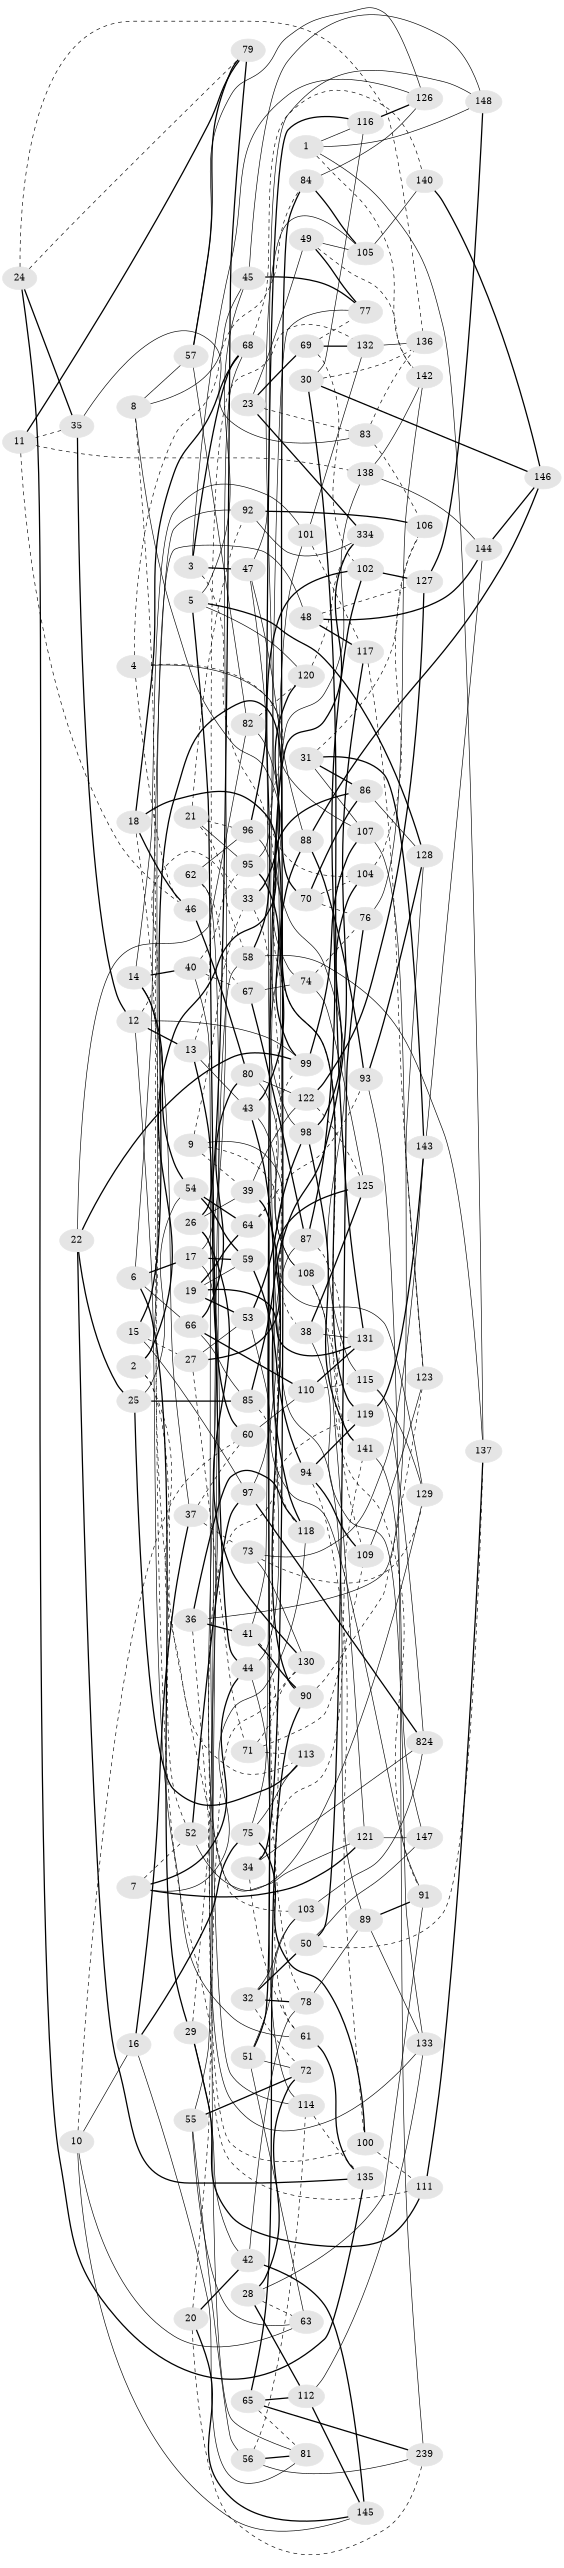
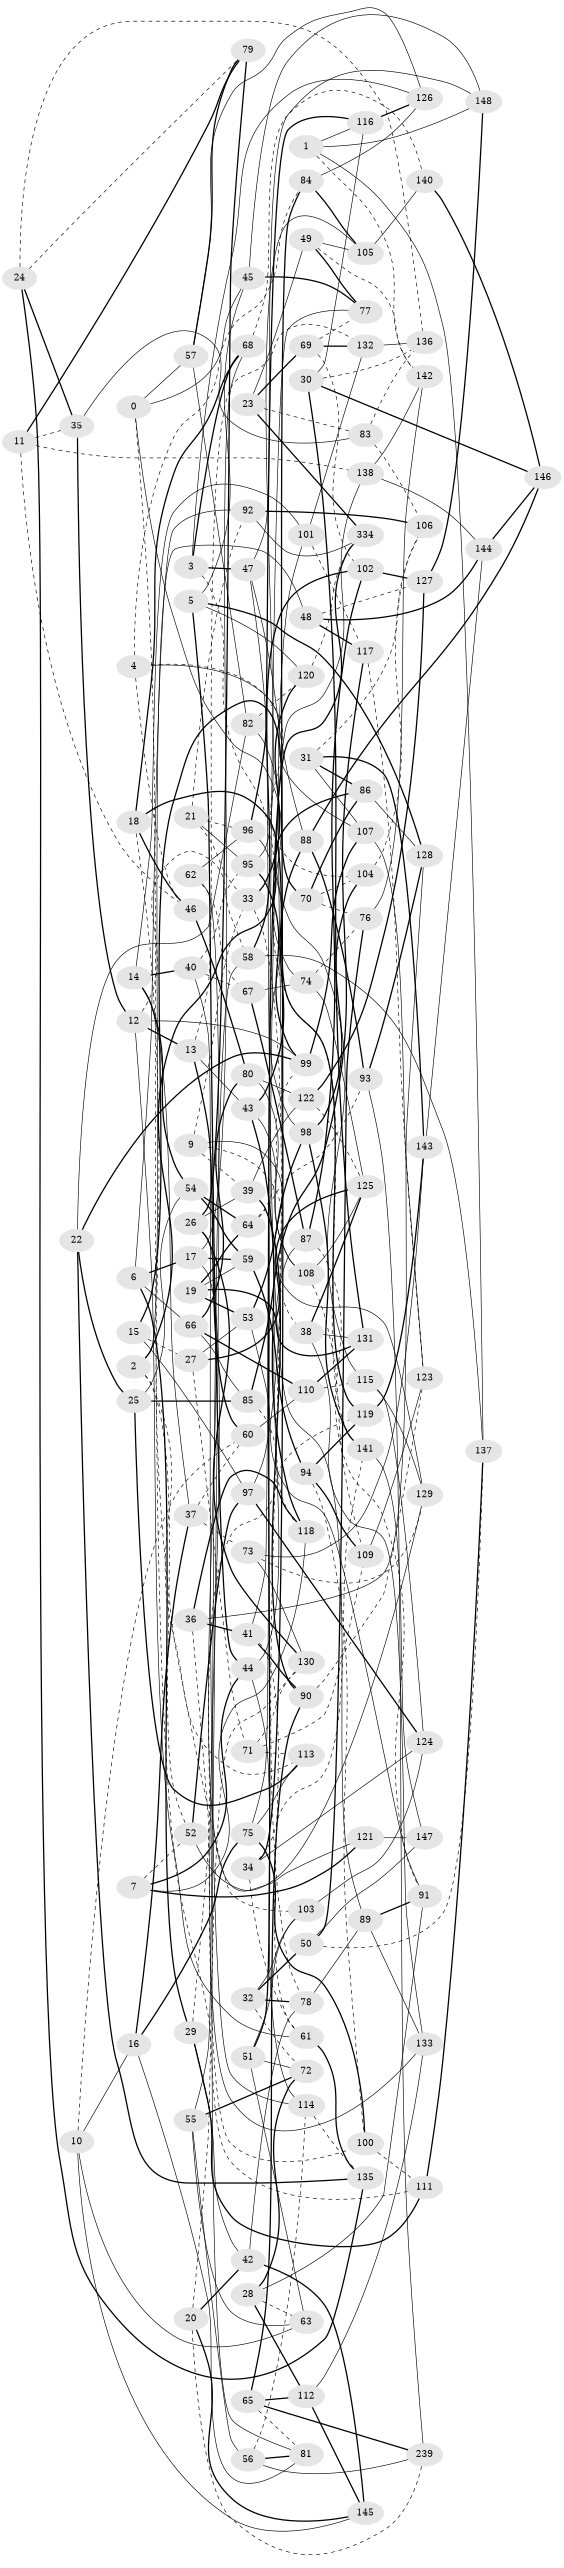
(134, 407) -> (134, 407)
(349, 1609) -> (341, 1233)
(425, 1743) -> (425, 1743)
